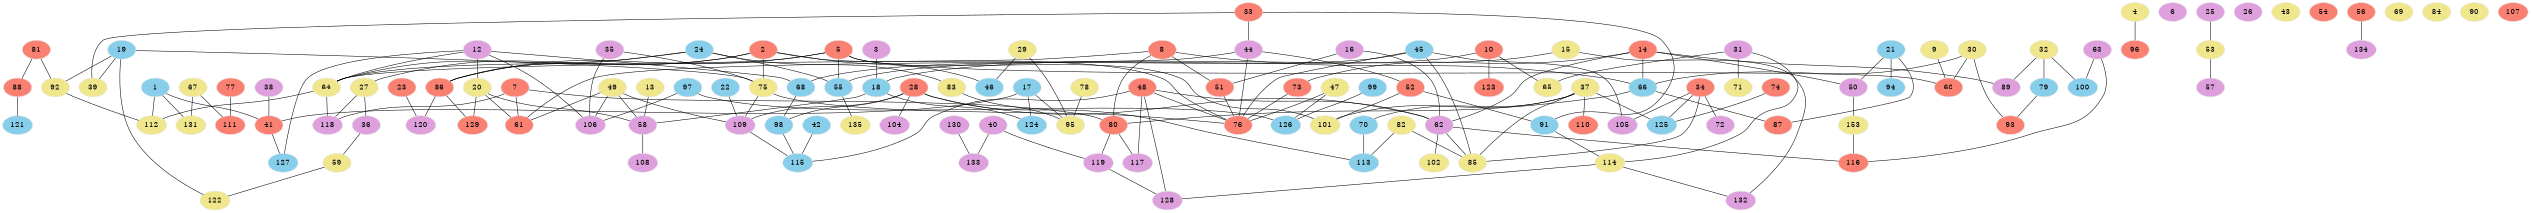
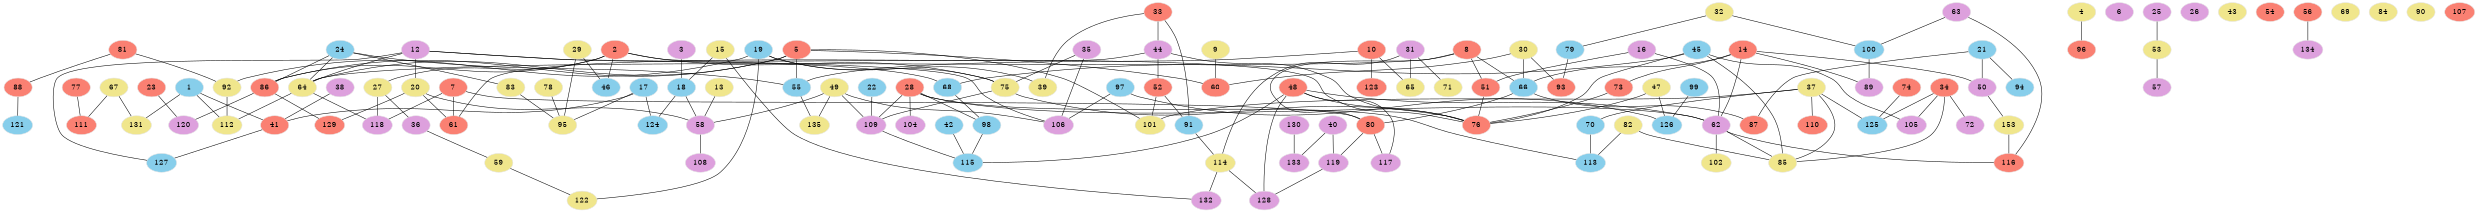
(2025, 69) -> (1869, 69)
(573, 104) -> (824, 106)
